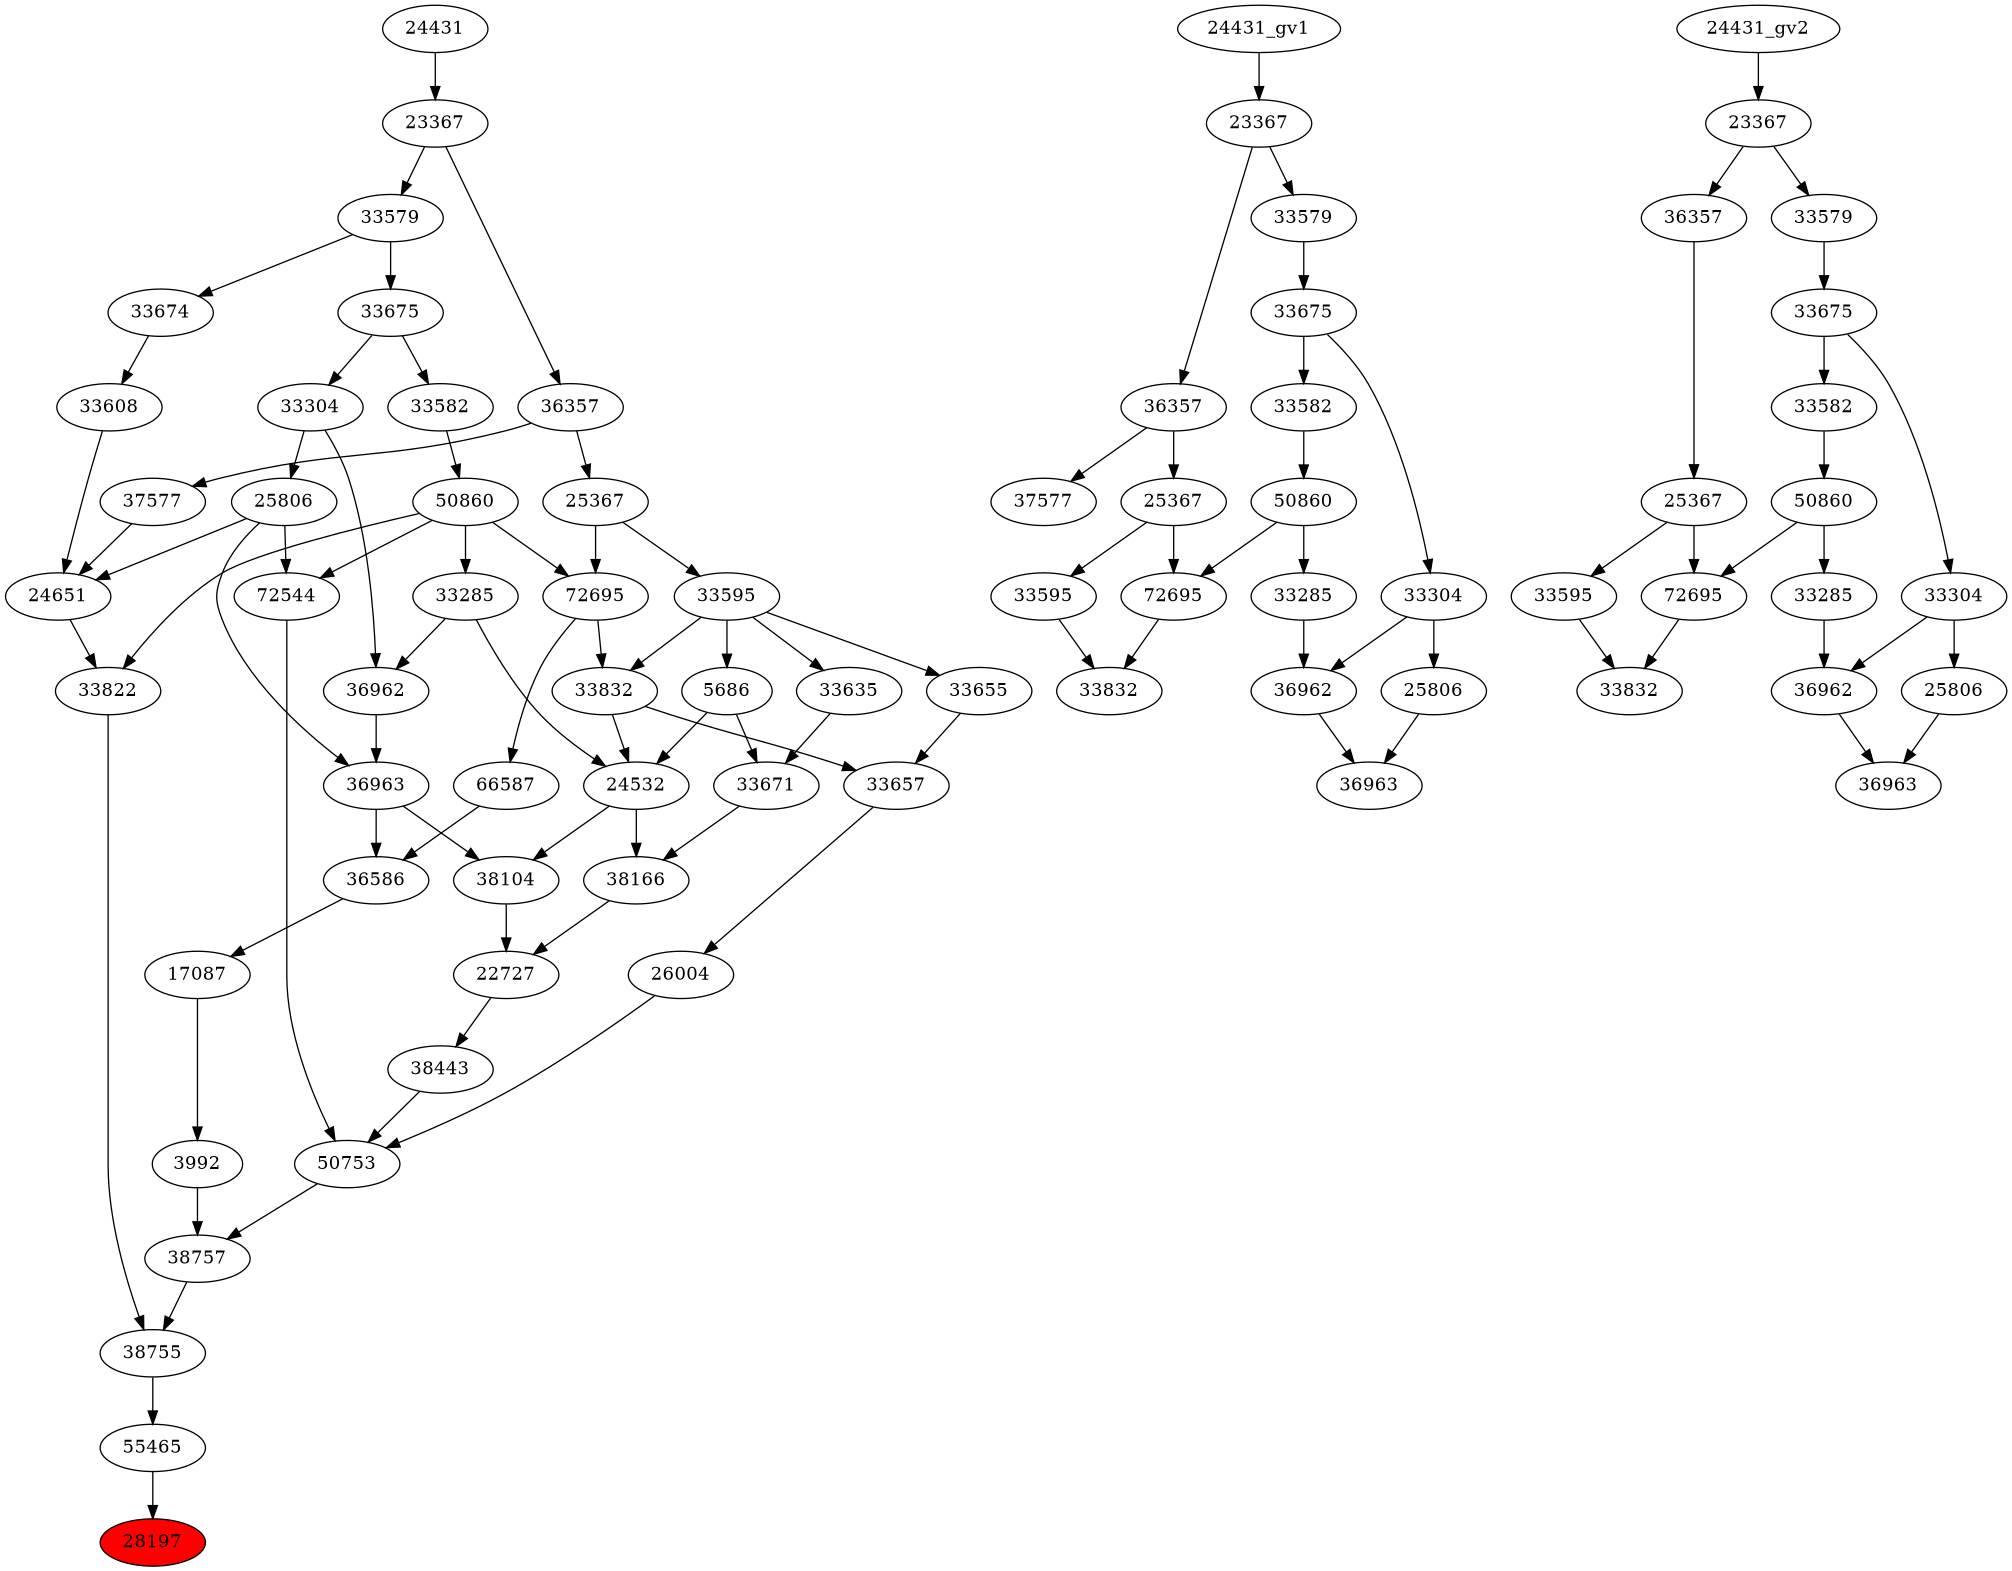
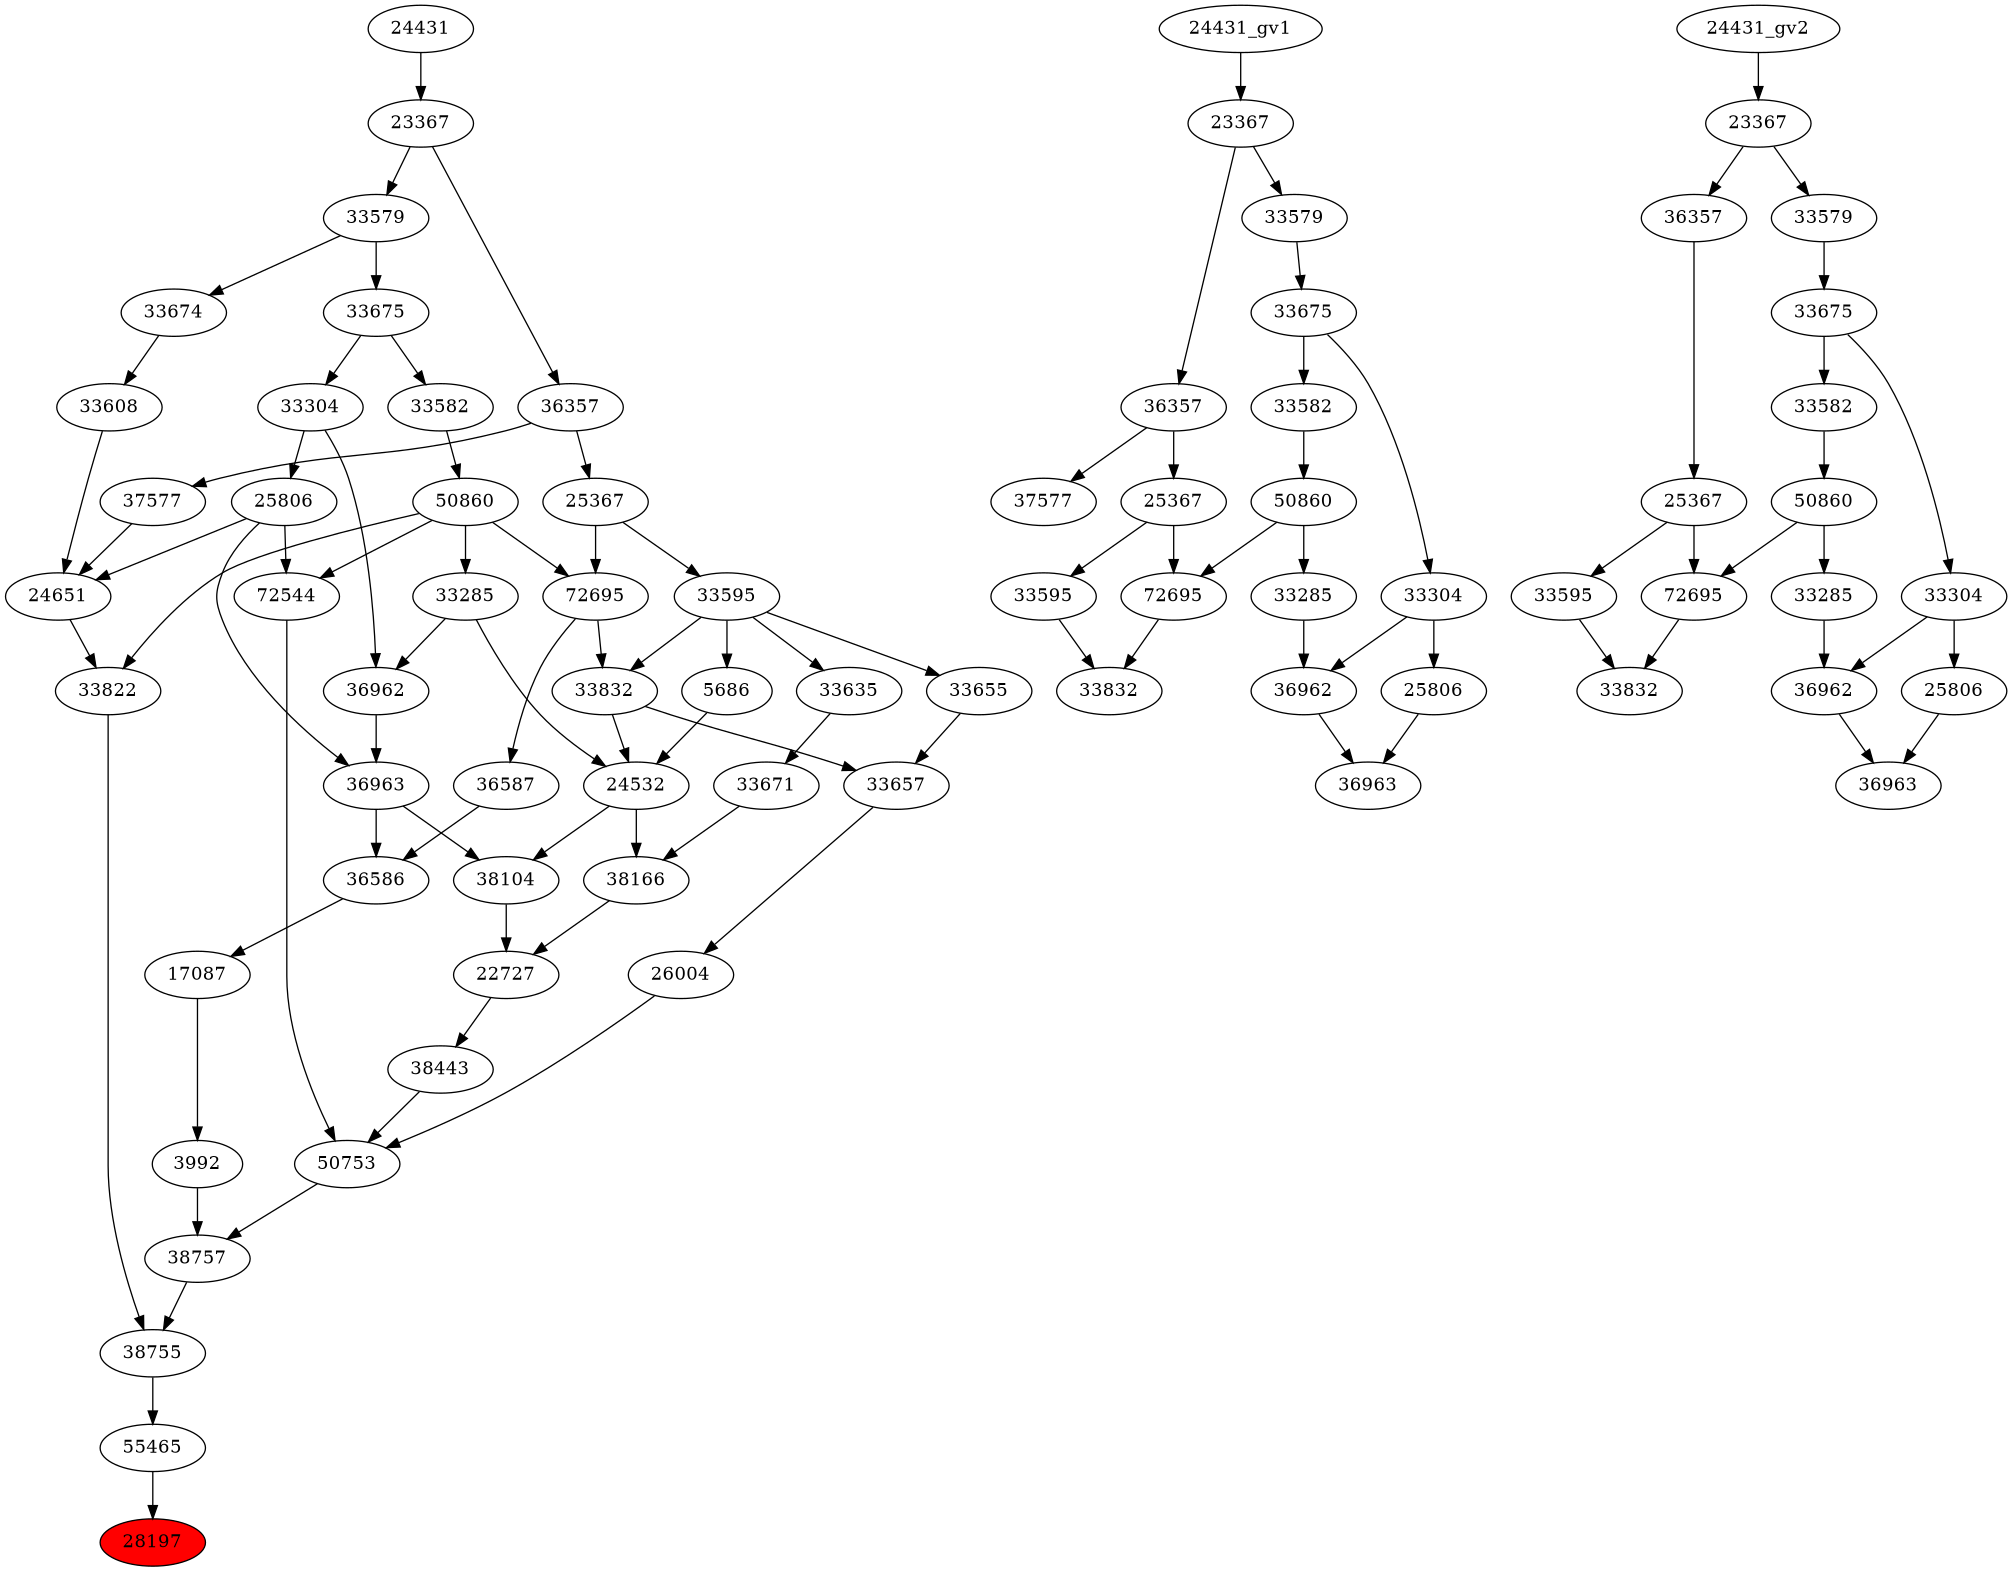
(742, 727) -> none
(506, 786) -> (506, 786)
